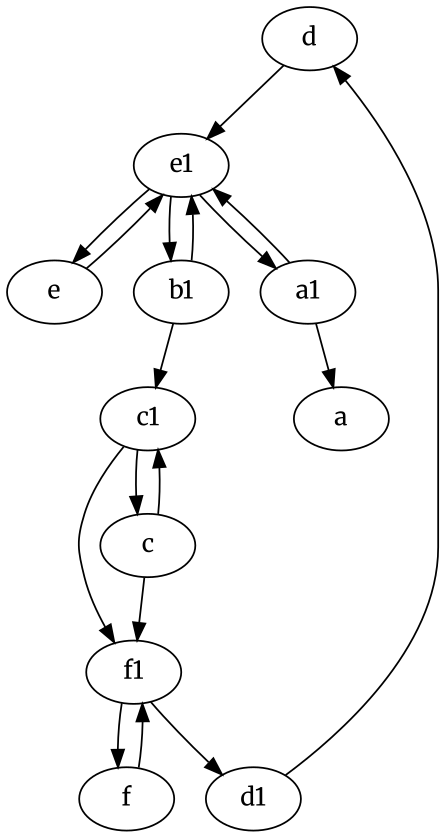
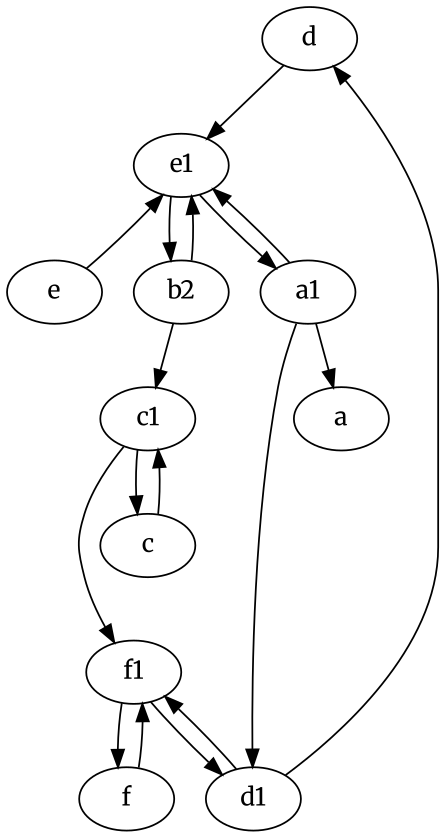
(117, 218) -> none
(181, 292) -> (181, 292)
none -> (259, 535)
(142, 600) -> (208, 738)
